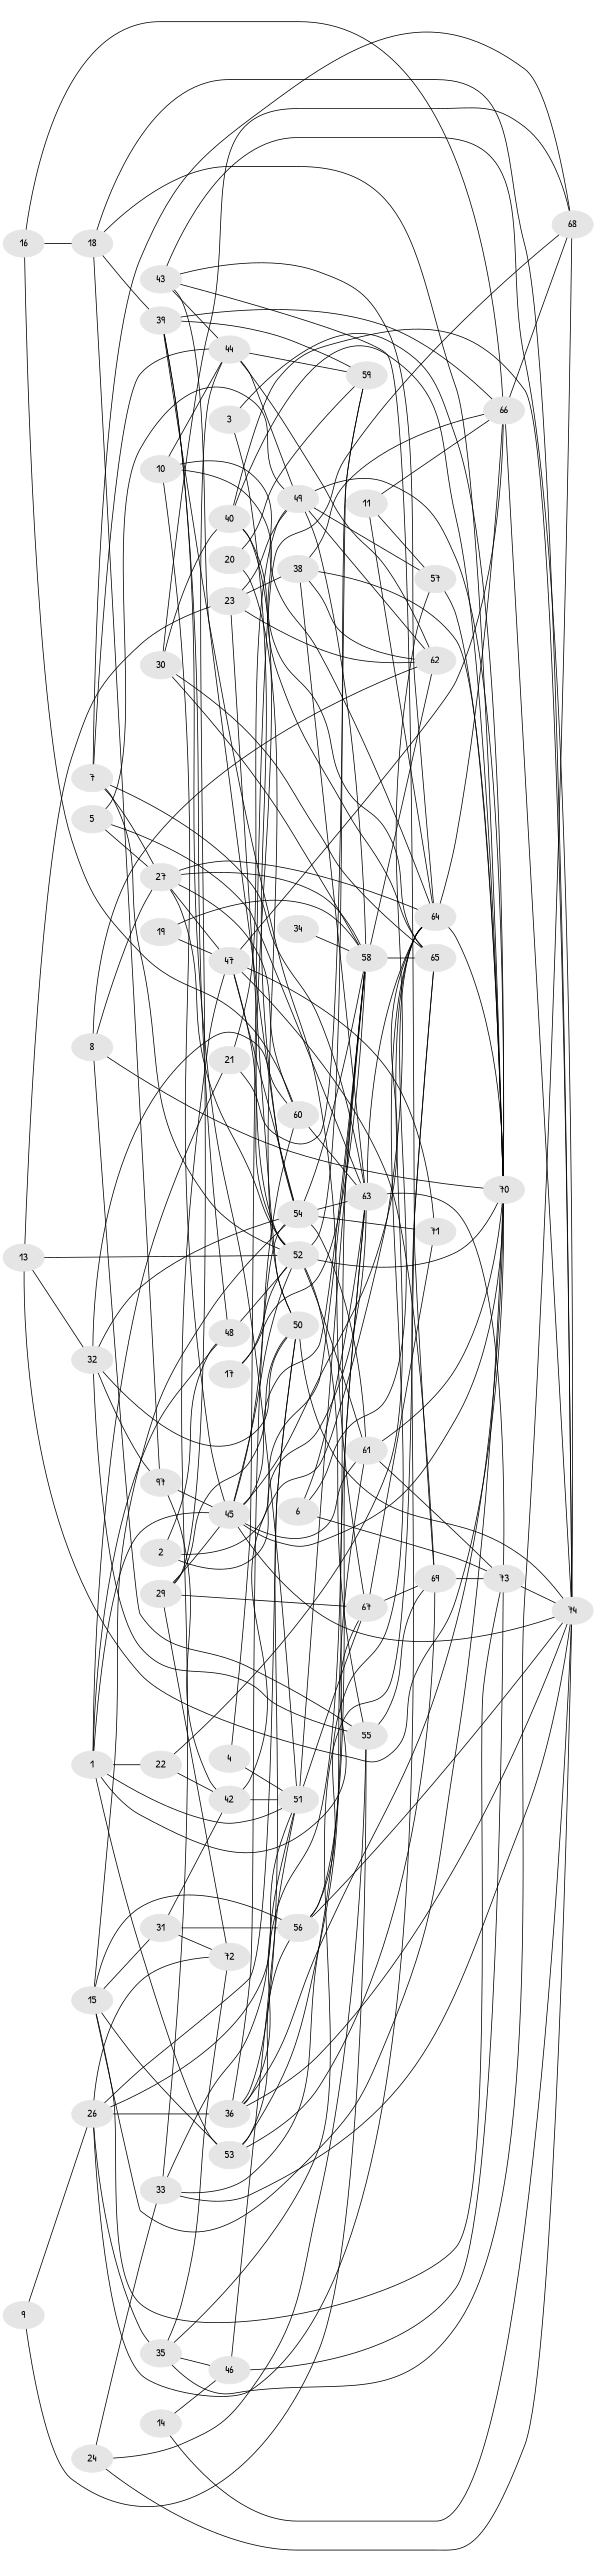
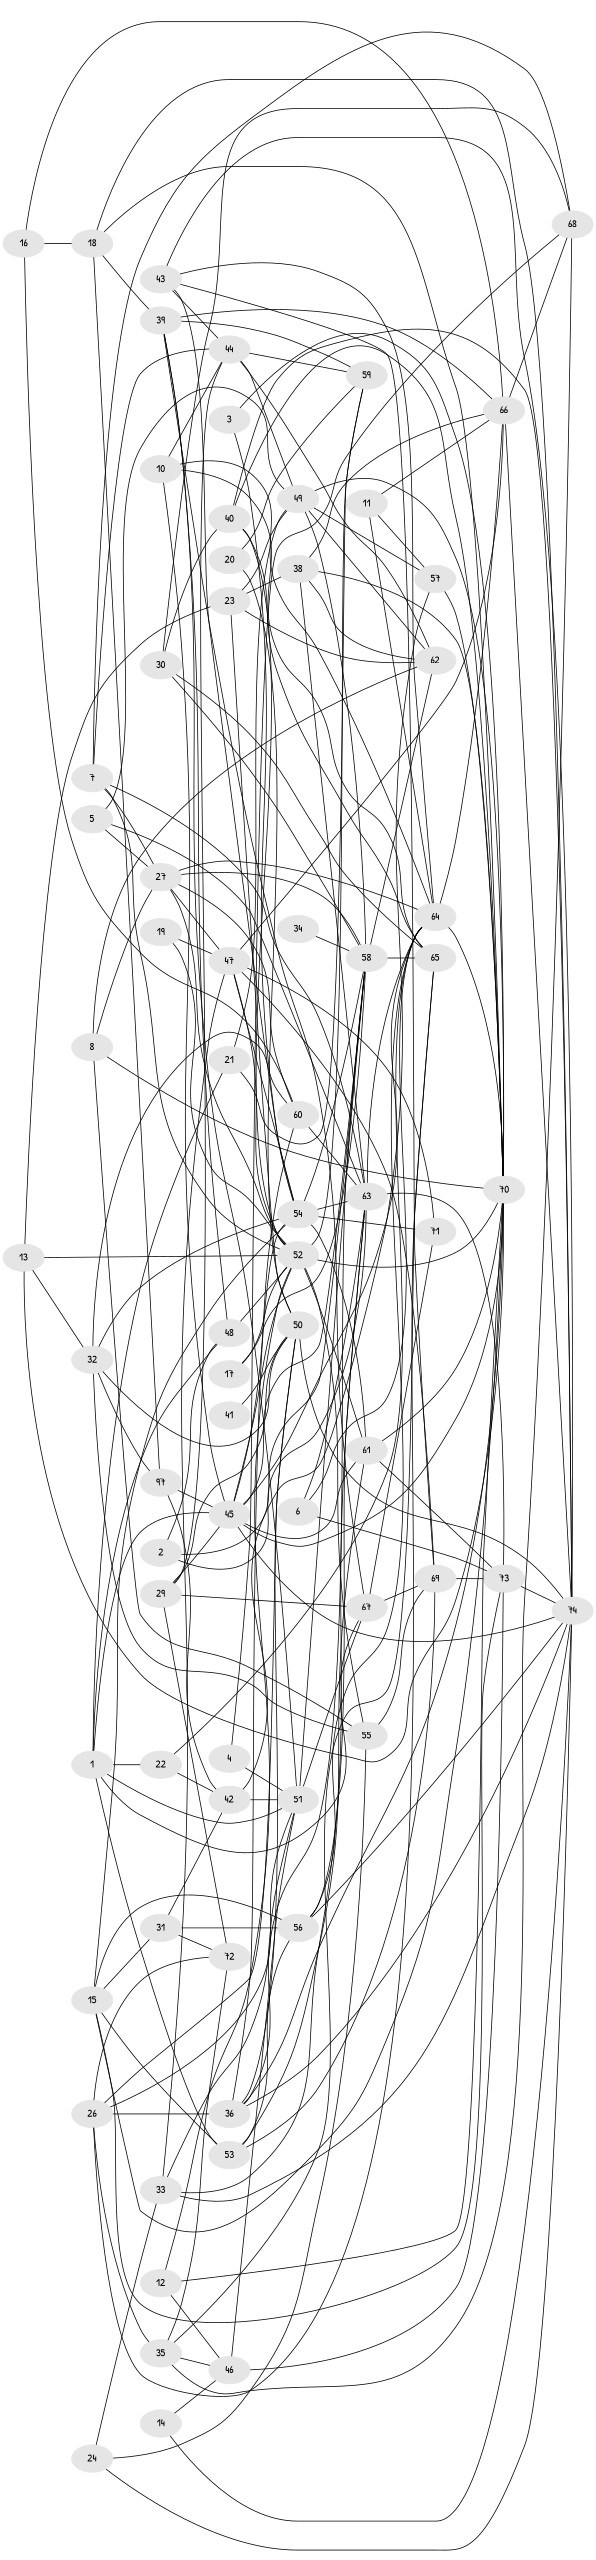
(289, 901) -> (191, 1100)
none -> (230, 1416)
none -> (161, 2283)
(24, 2315) -> none
